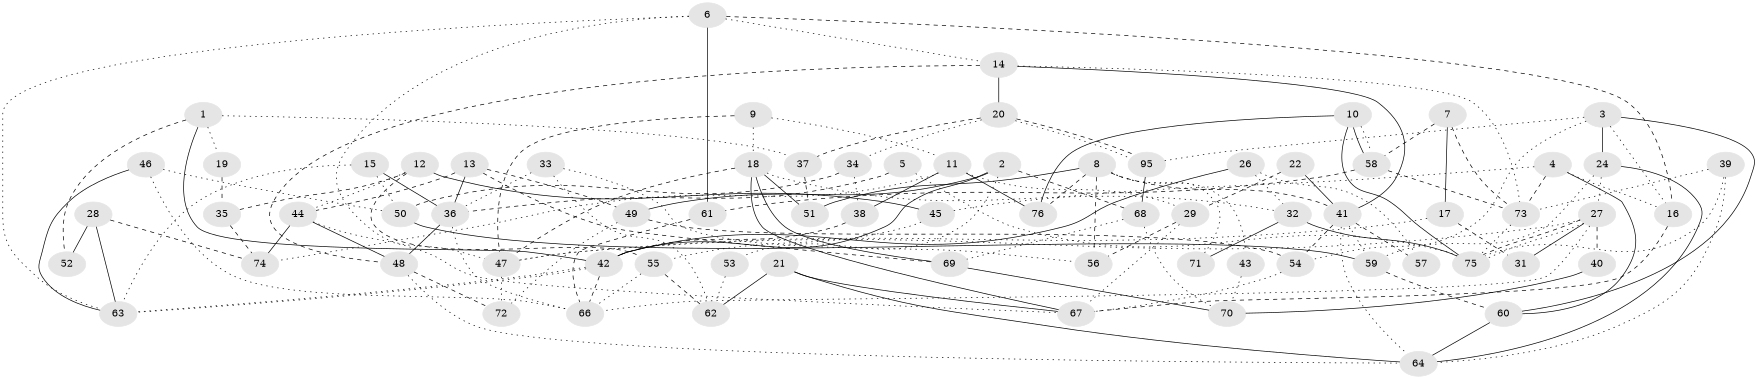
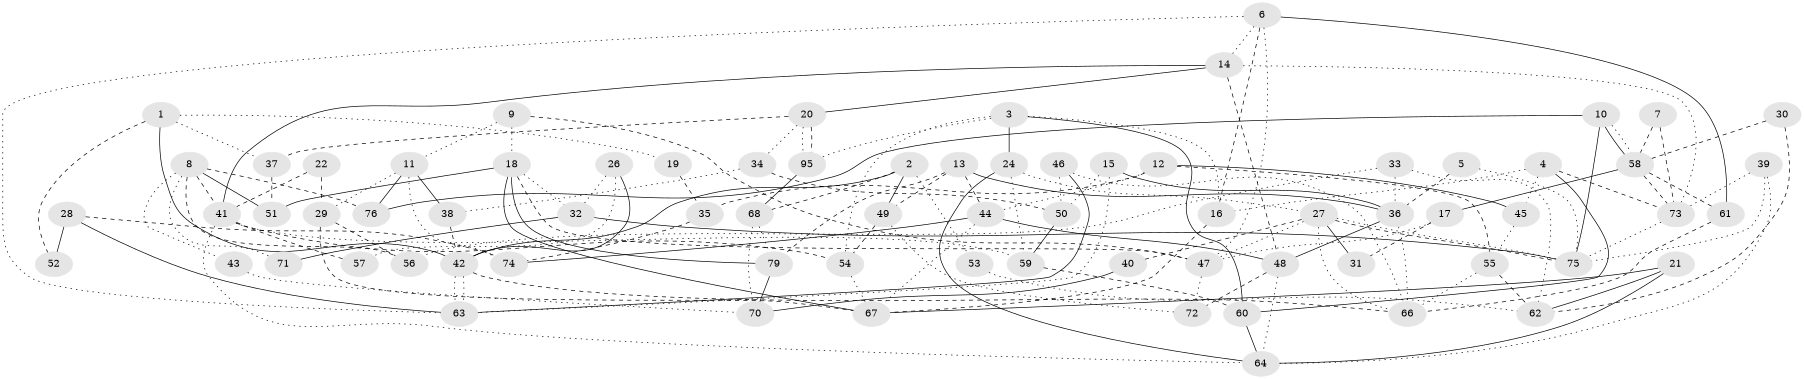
none -> (1782, 115)
(1446, 165) -> (1556, 186)
(1320, 191) -> (267, 192)
(950, 264) -> (774, 264)
(1133, 264) -> (595, 300)
